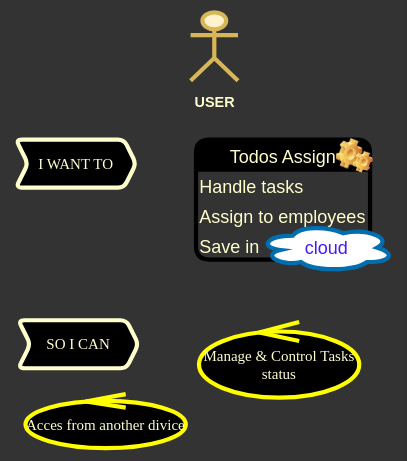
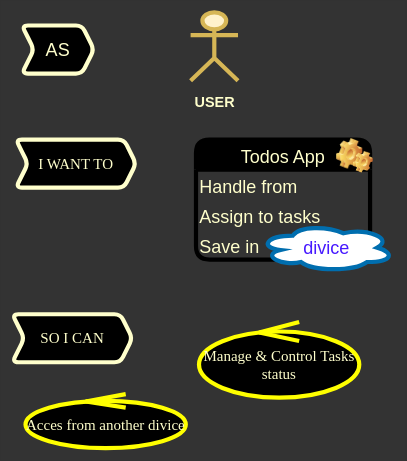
none -> (58, 50)
(283, 157) -> (283, 157)
(255, 187) -> (250, 187)
(286, 217) -> (268, 217)
(326, 248) -> (326, 248)
(78, 344) -> (72, 338)
